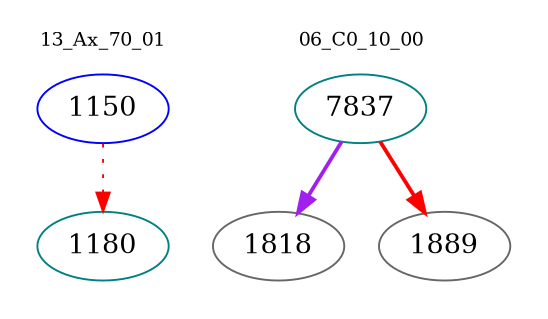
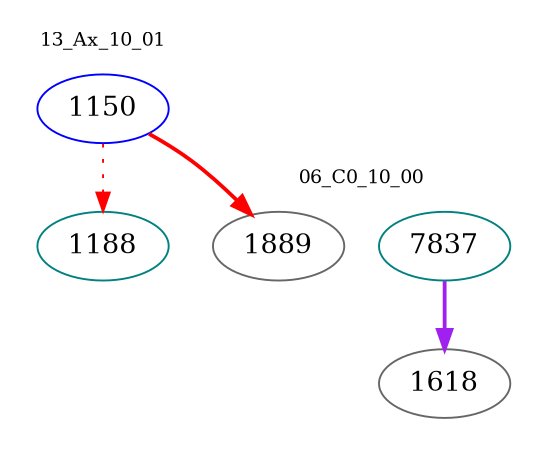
(103, 41) -> (103, 41)
(397, 169) -> (210, 176)
(103, 246) -> (103, 246)
(279, 246) -> (445, 384)
